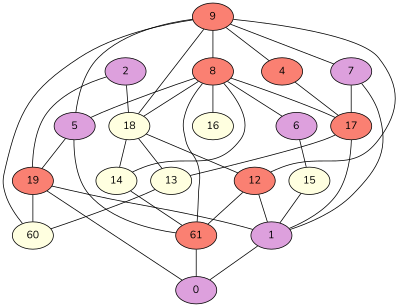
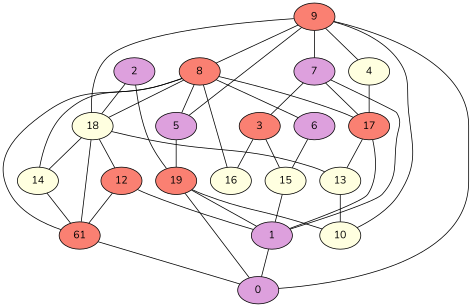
(282, 71) -> (369, 71)
(392, 81) -> (469, 181)
none -> (260, 126)
(101, 205) -> (86, 181)
(33, 236) -> (340, 236)
